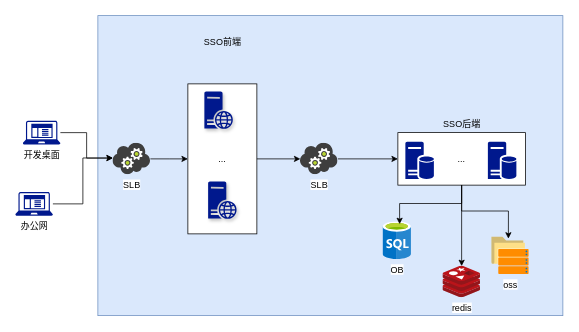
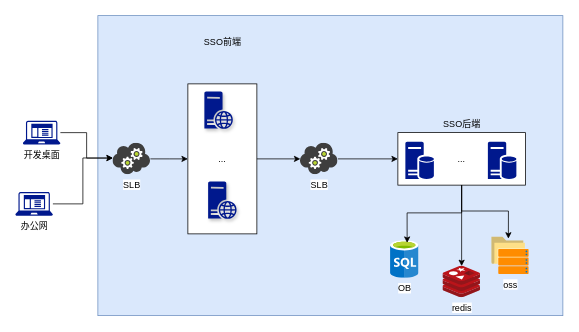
(397, 240) -> (405, 259)
